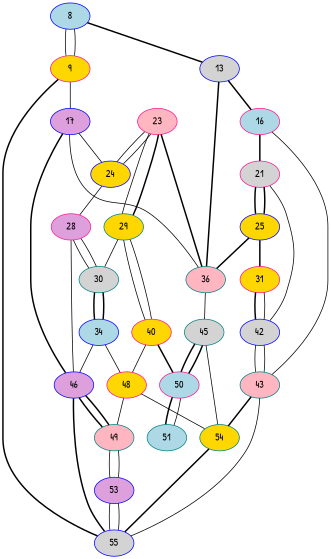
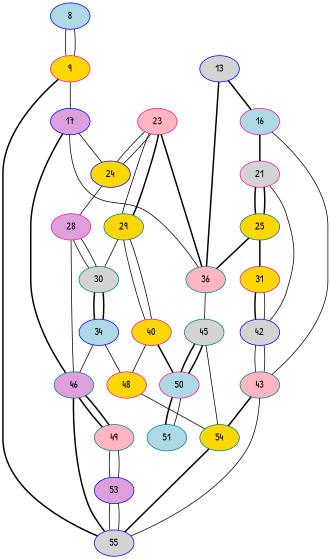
(145, 42) -> none
(260, 227) -> (260, 227)
(74, 385) -> (74, 385)
(120, 411) -> none
